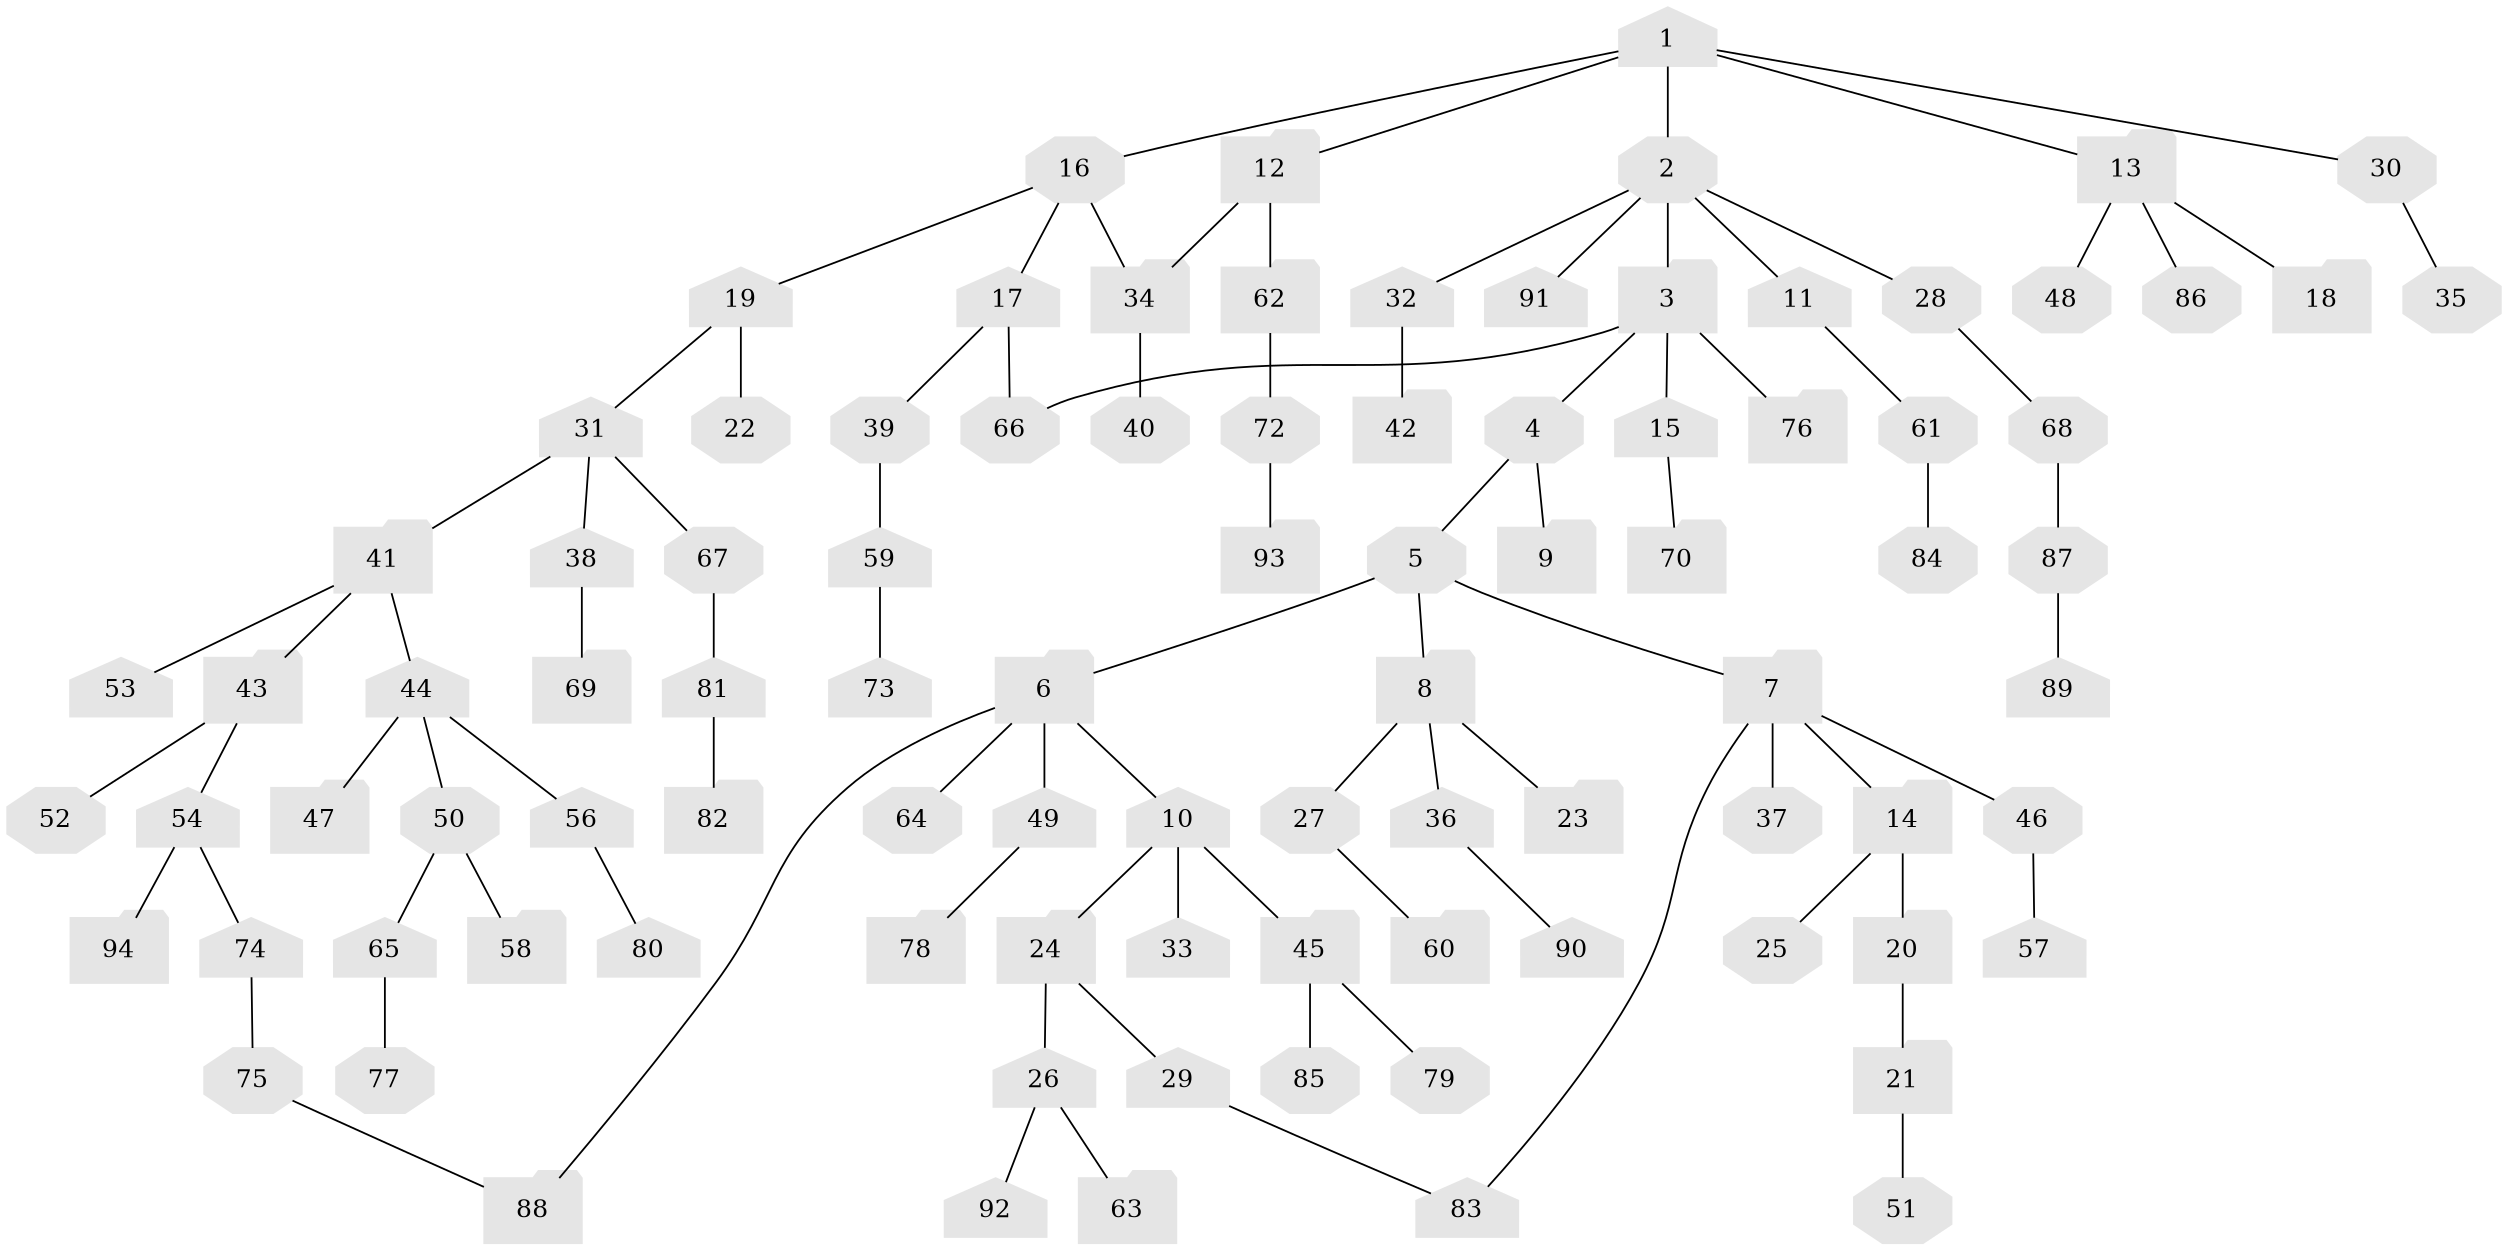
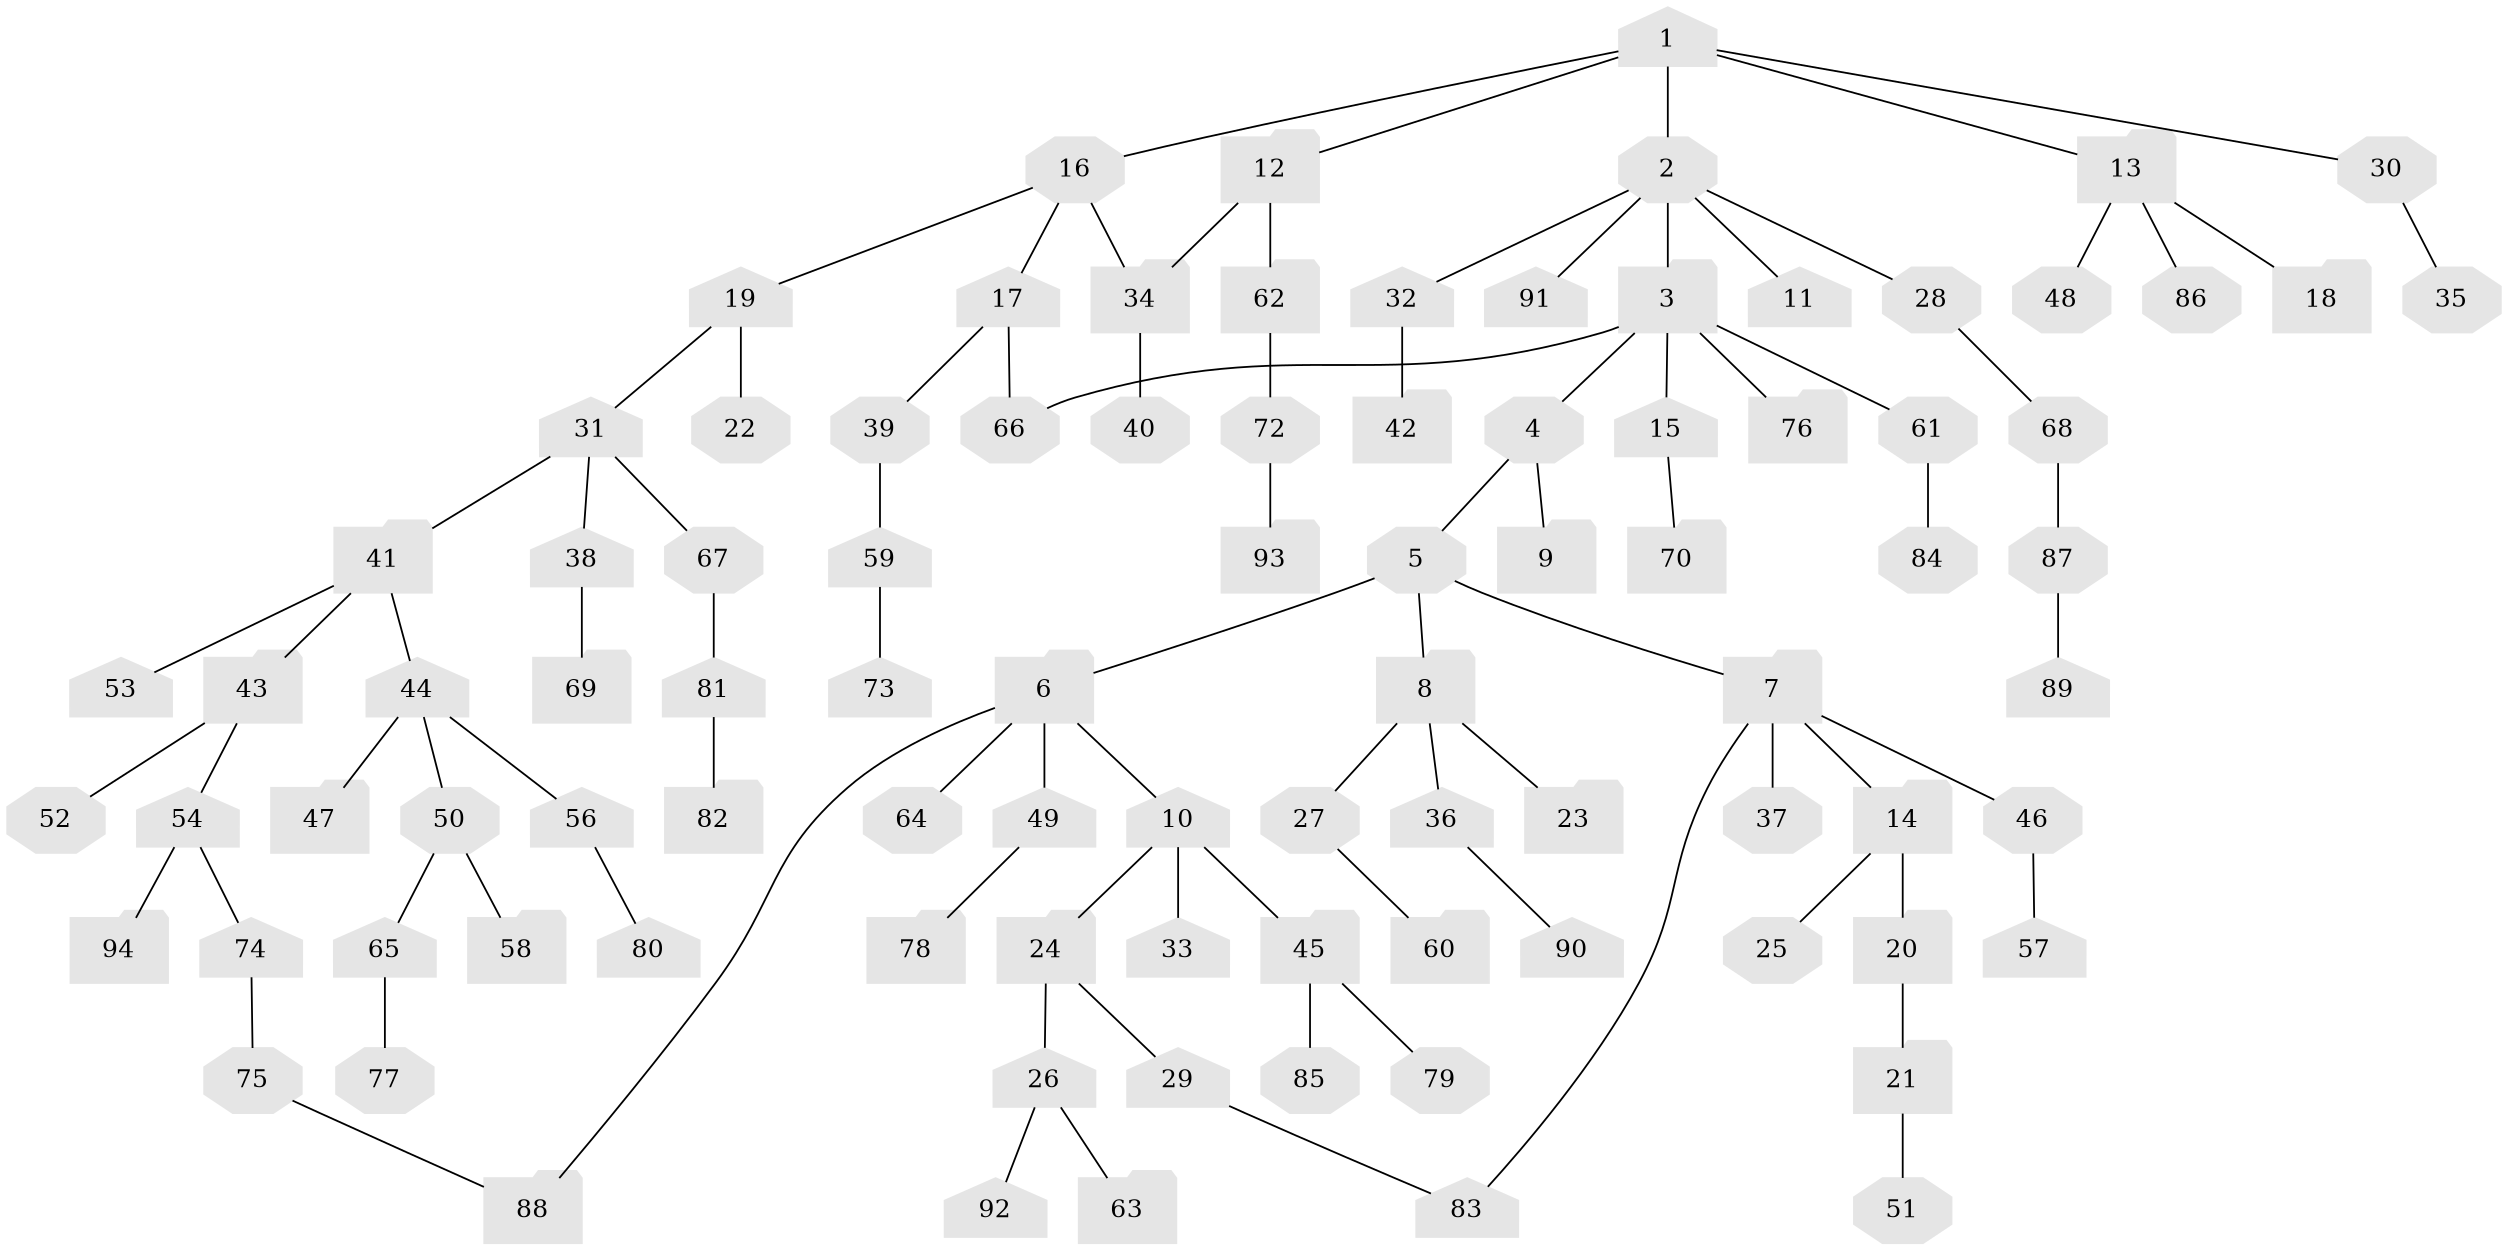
(1863, 364) -> (1803, 368)
